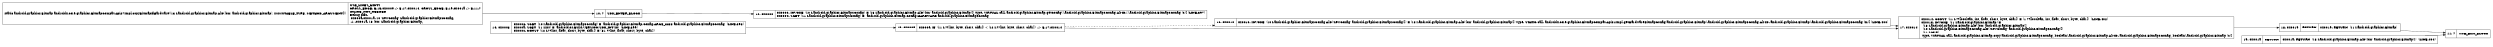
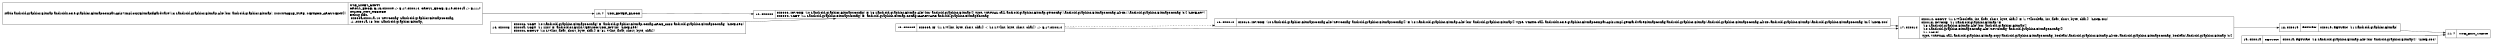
(820, 28) -> (789, 20)
(2473, 34) -> (2473, 34)
